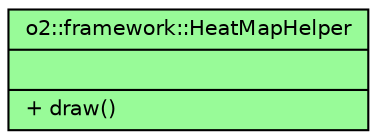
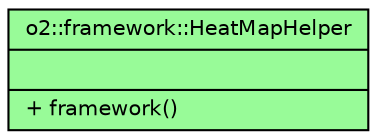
(71, 109) -> (103, 109)
